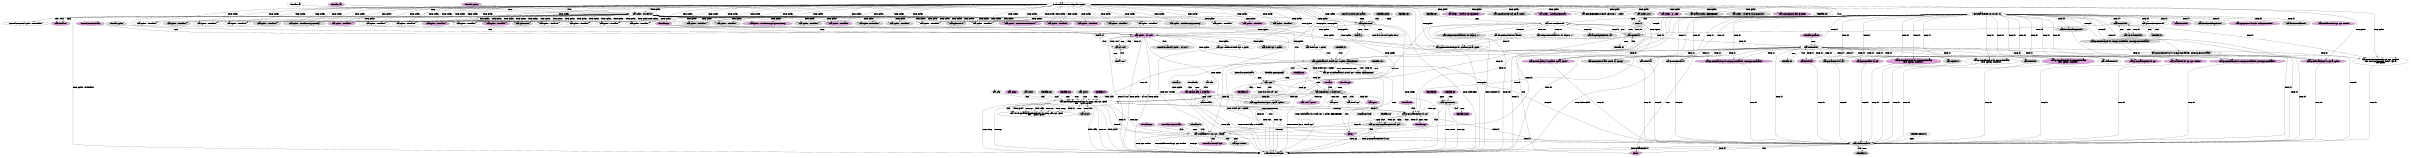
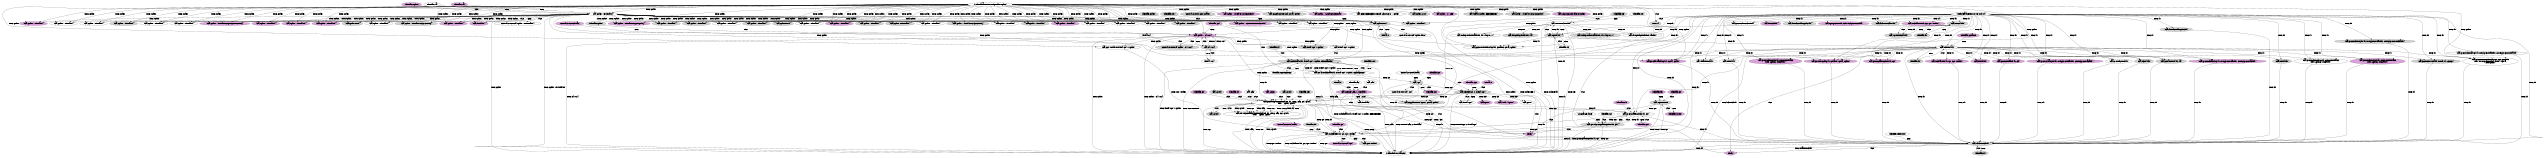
none -> (629, 24)
